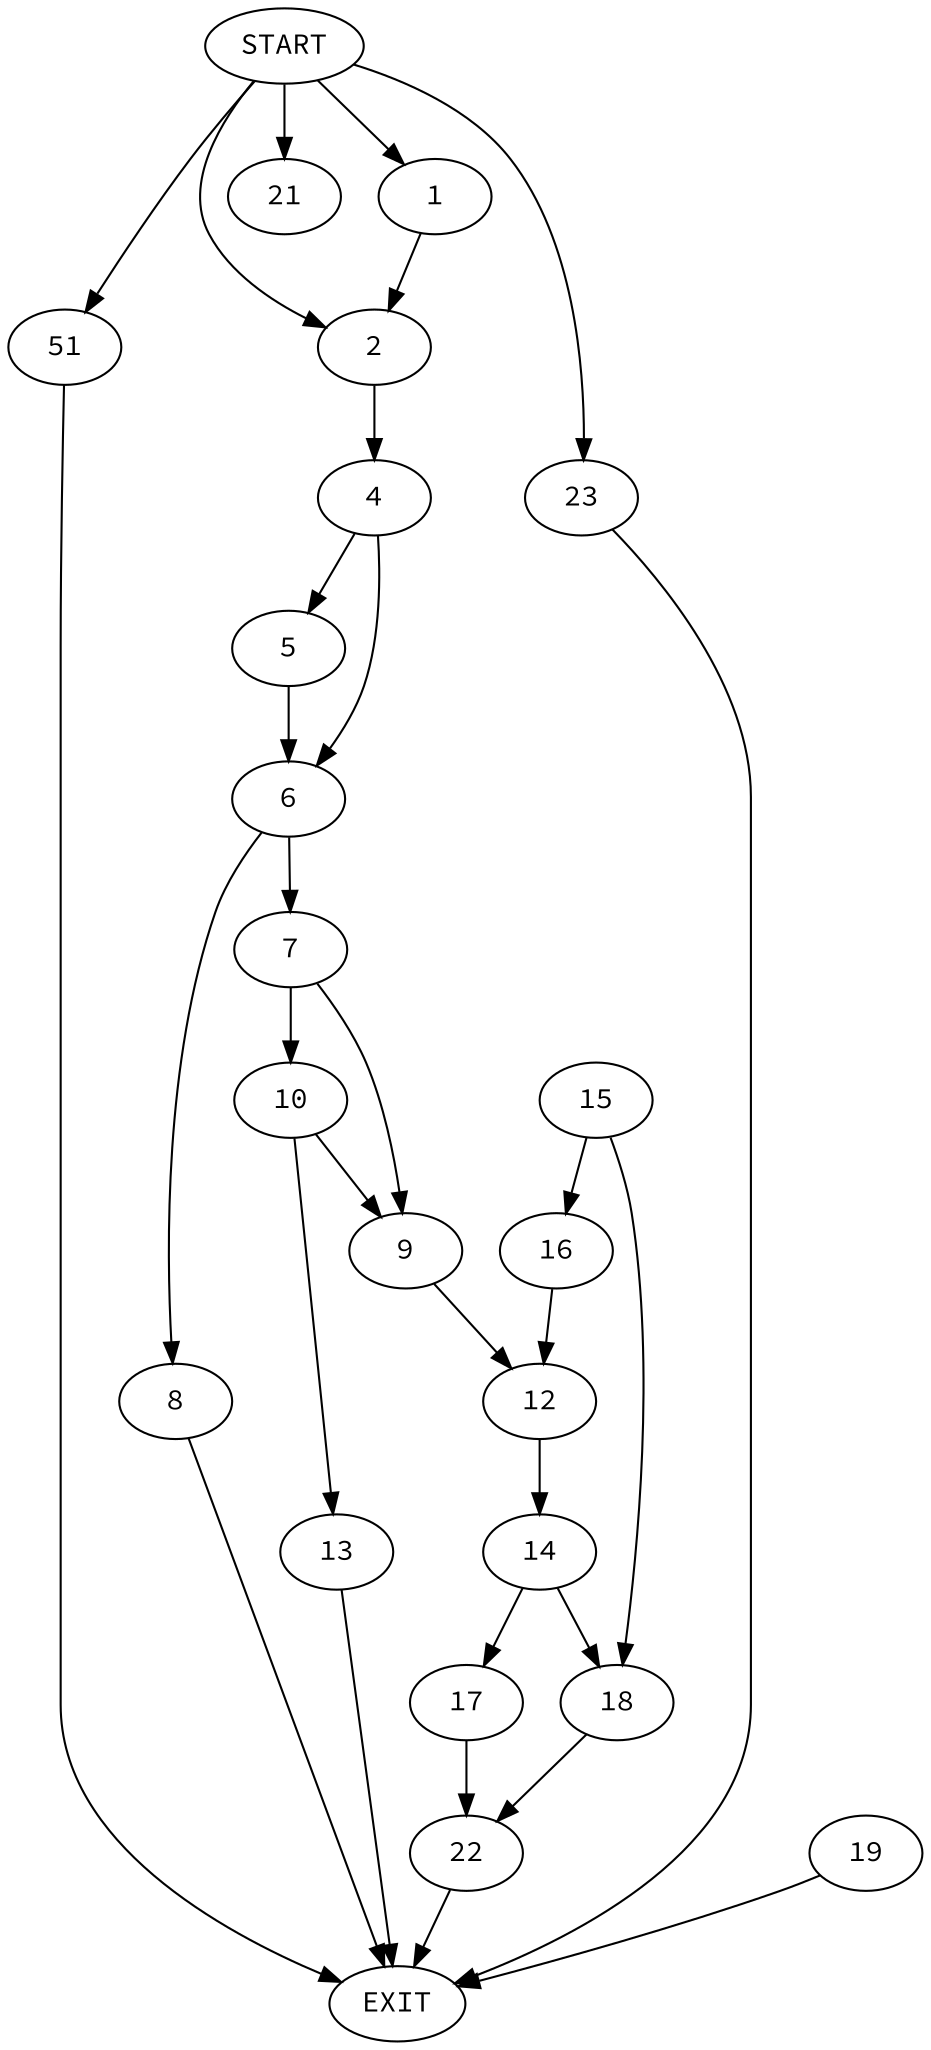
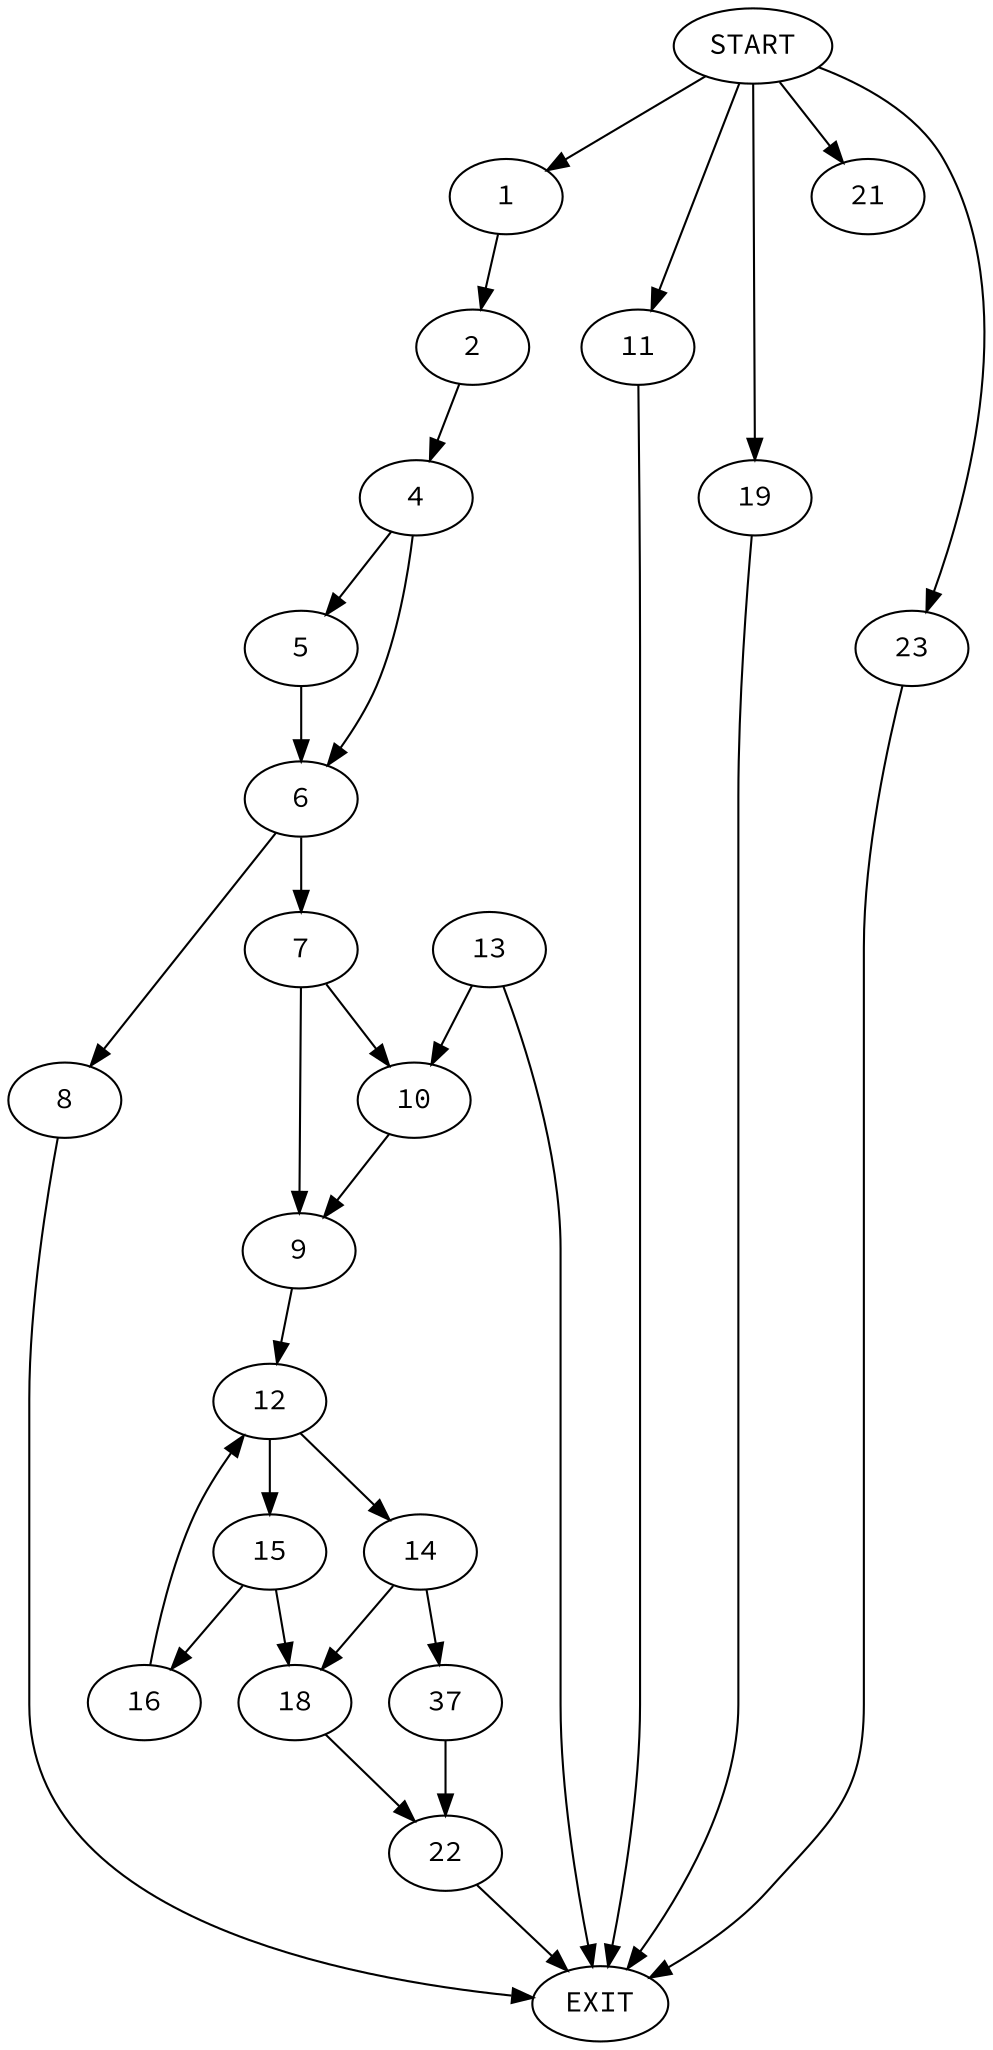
(203, 216) -> (754, 261)
(65, 347) -> (638, 347)
(313, 1315) -> (457, 1016)
none -> (270, 1466)
(466, 1703) -> (446, 1703)
